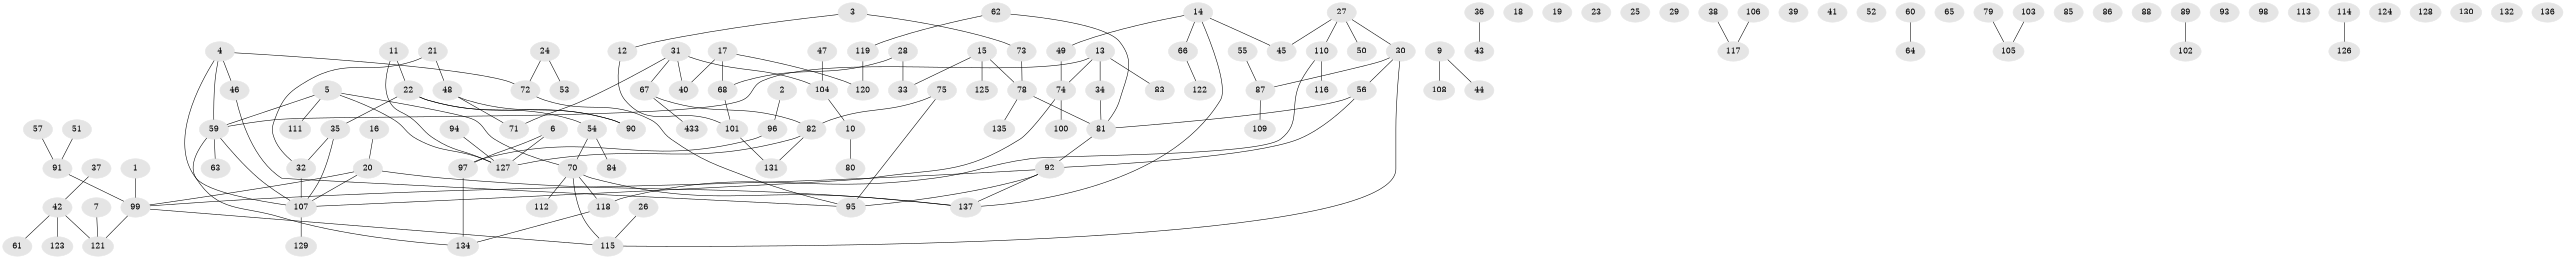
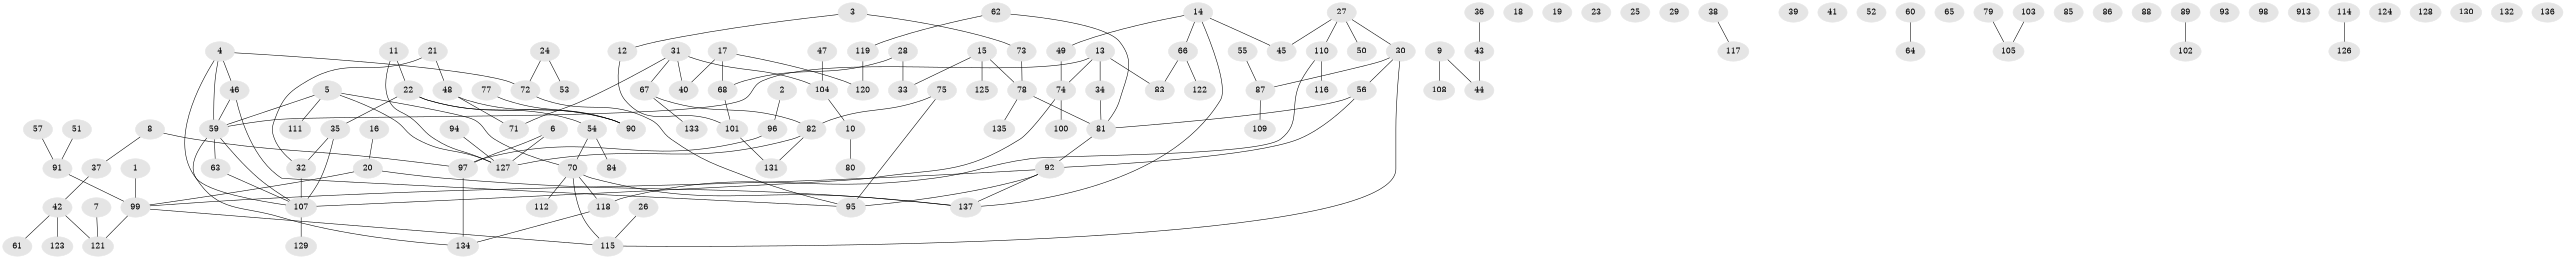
(1753, 12) -> none
(2304, 12) -> (2304, 12)
none -> (1171, 71)
none -> (1479, 71)
none -> (486, 90)
none -> (224, 110)
none -> (150, 129)
(692, 129) -> (692, 129)
(335, 188) -> (254, 186)
